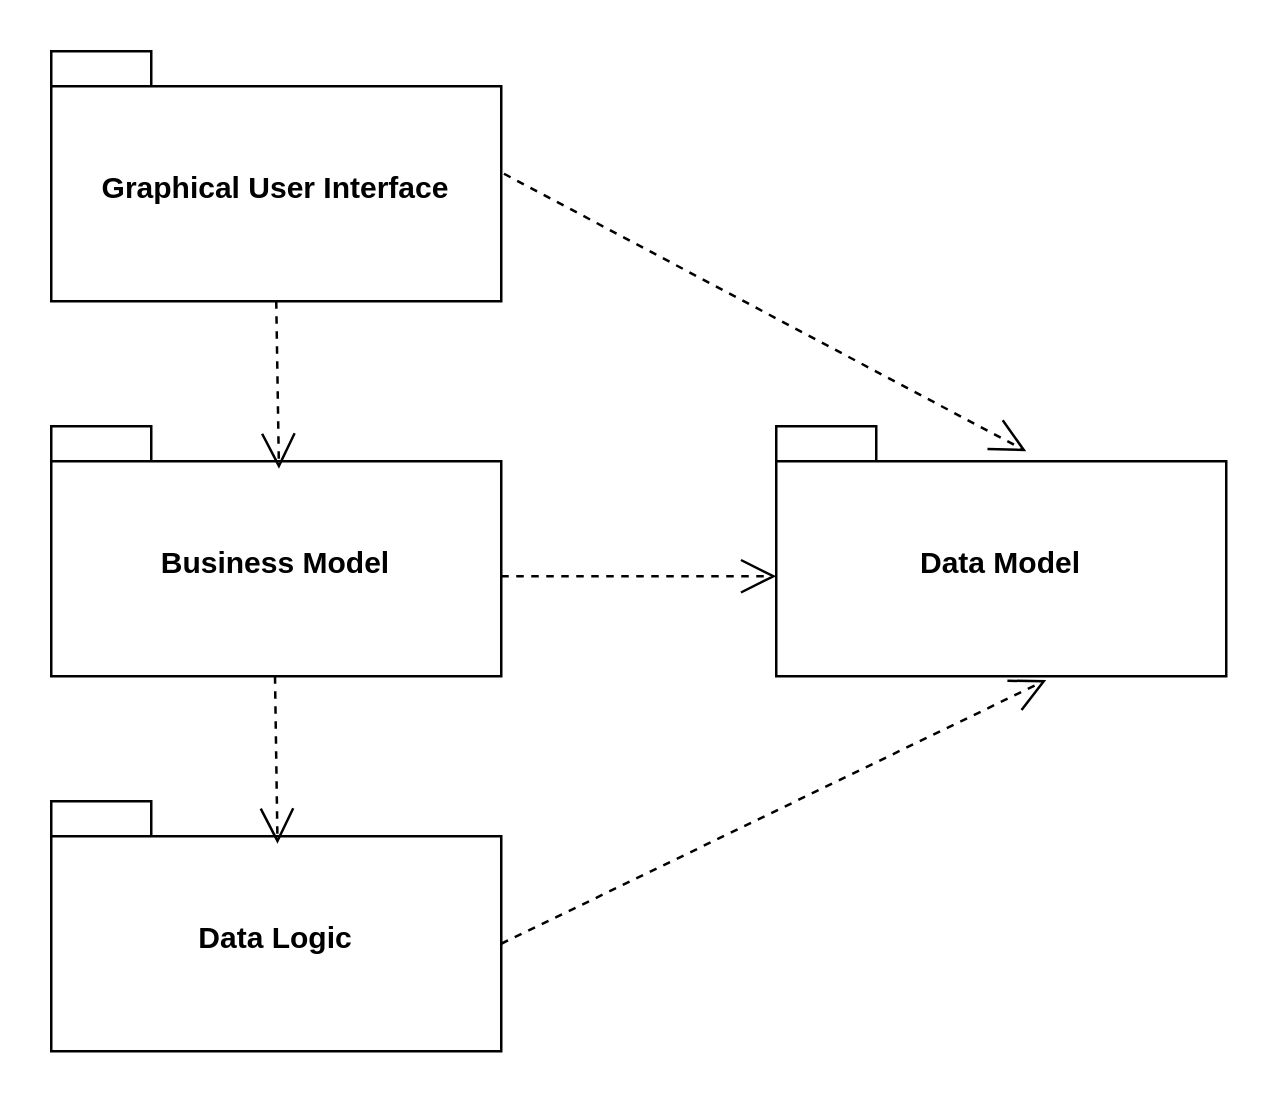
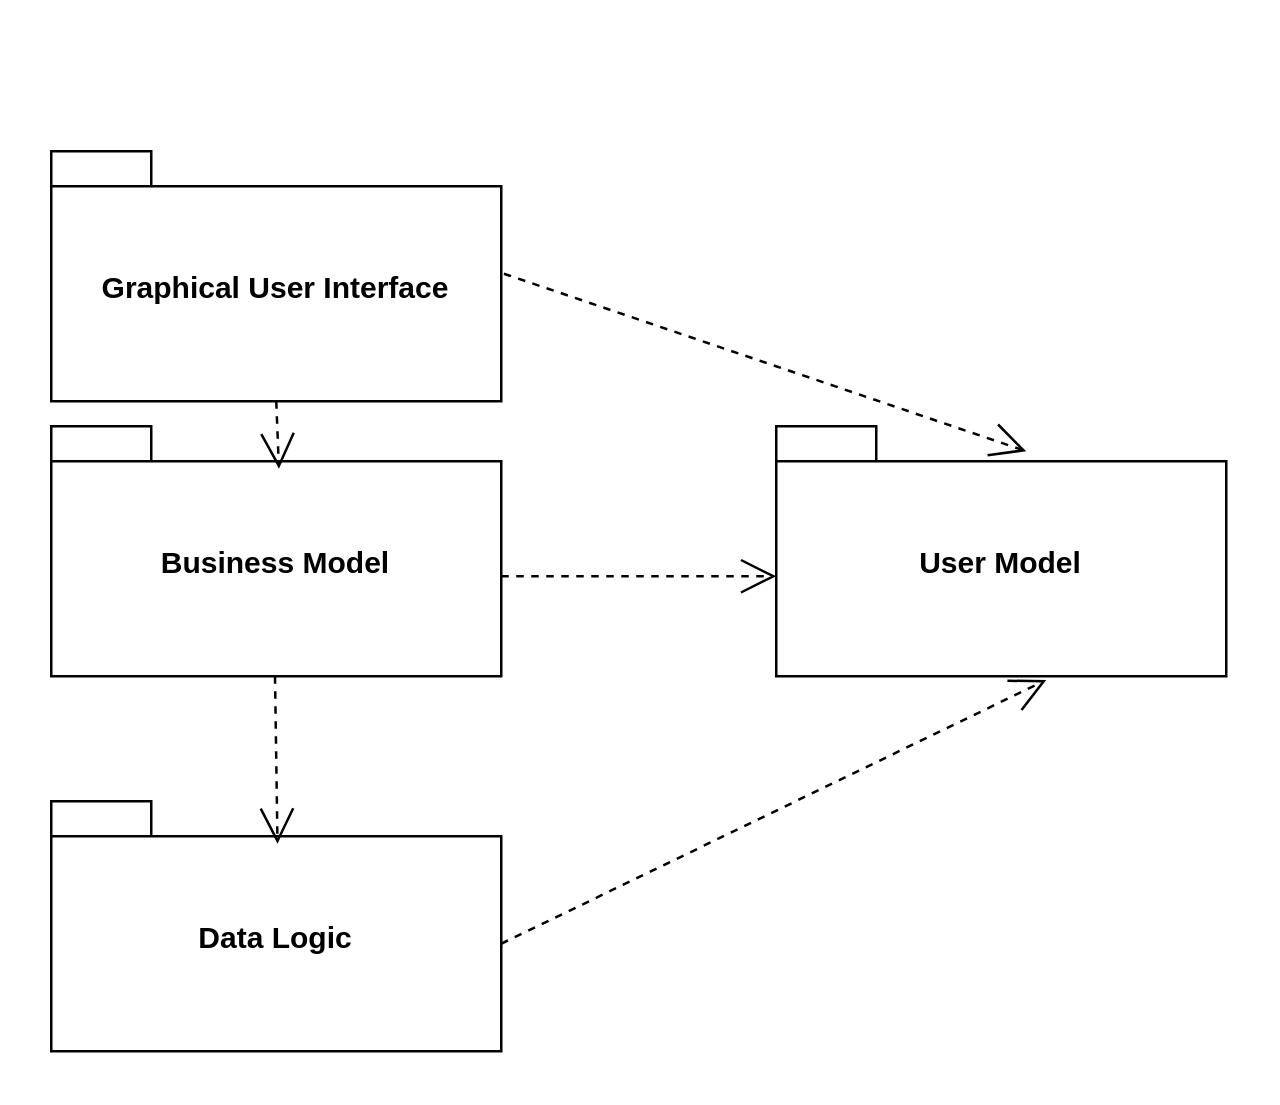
(276, 176) -> (276, 276)
(1001, 564) -> (1001, 564)
